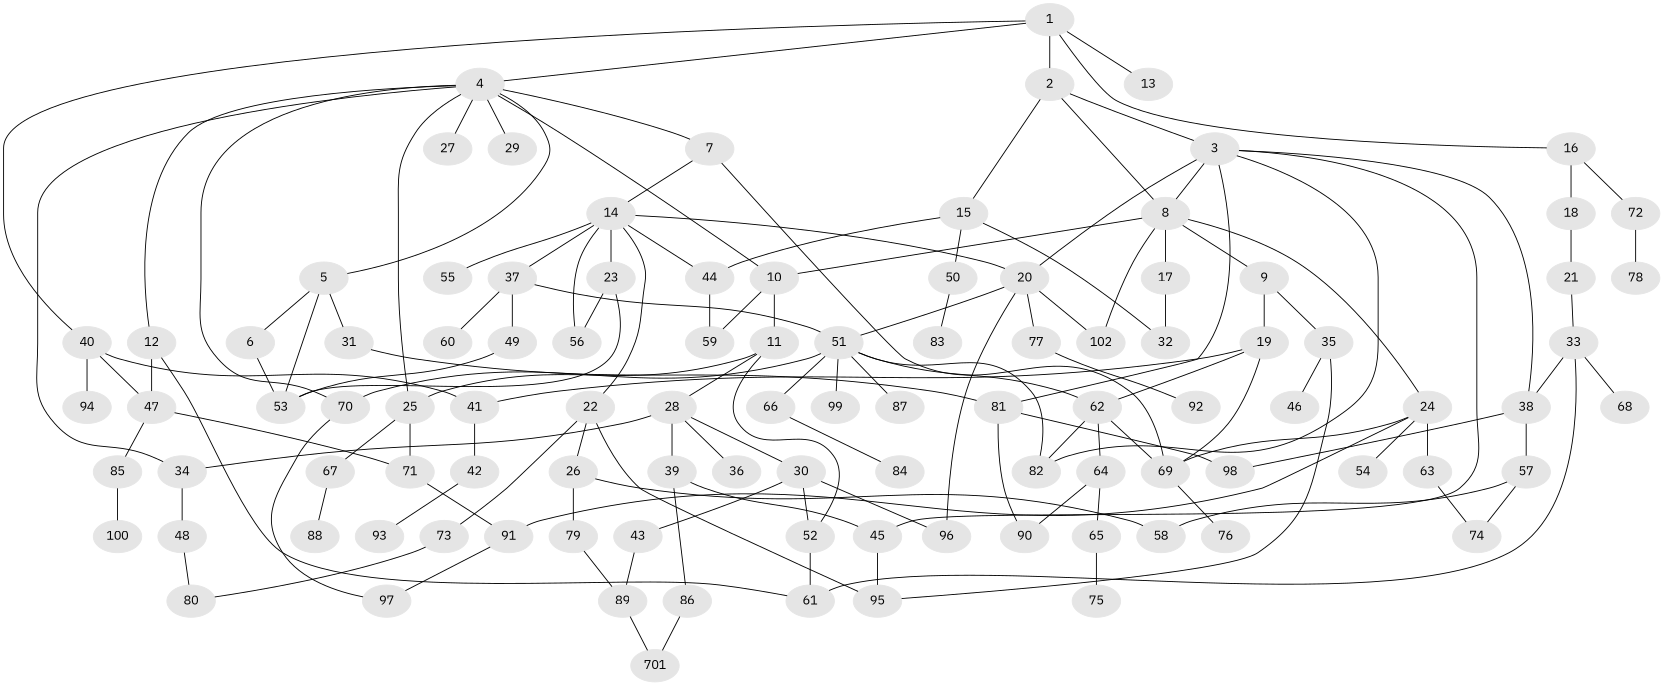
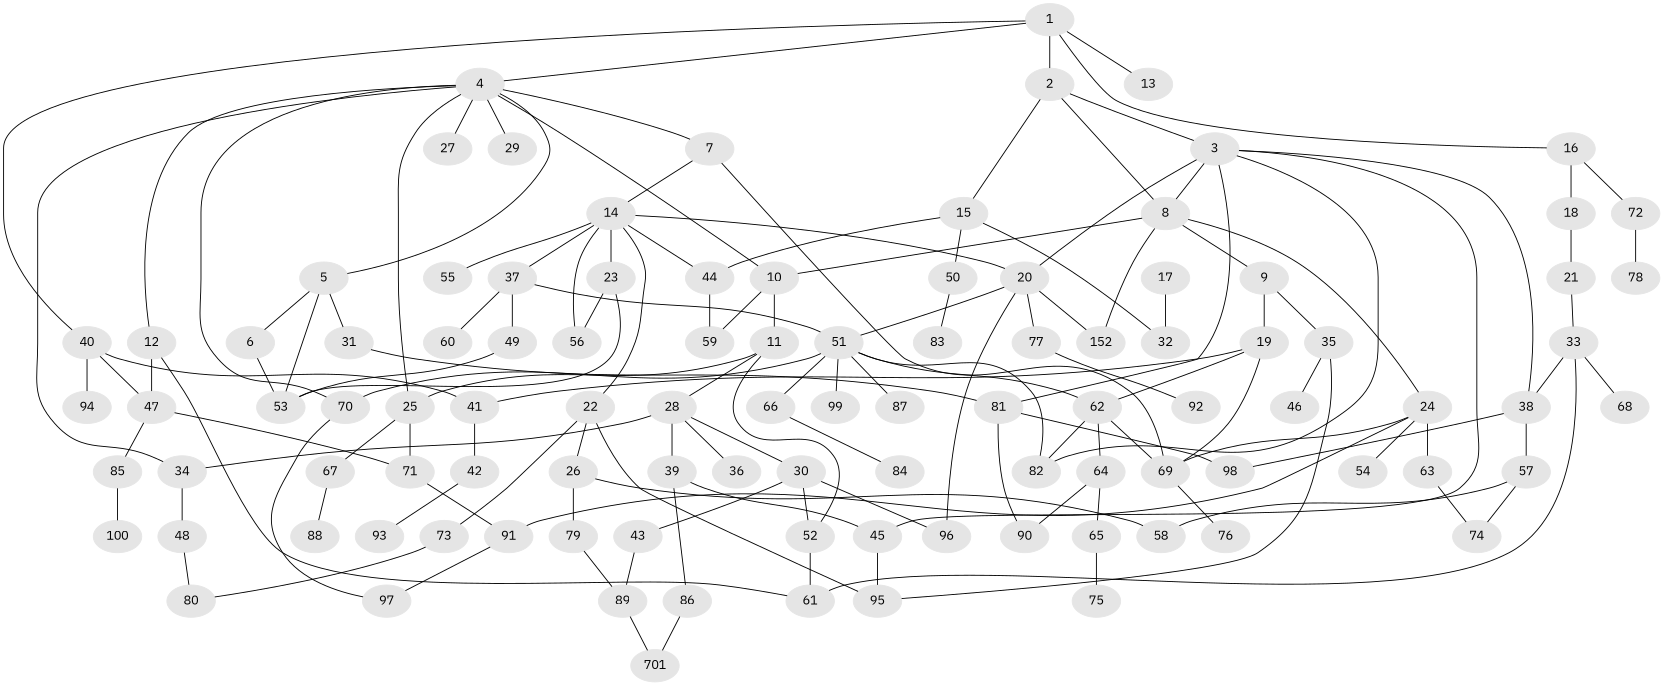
(1165, 246) -> none
(1101, 343) -> (1101, 343)
